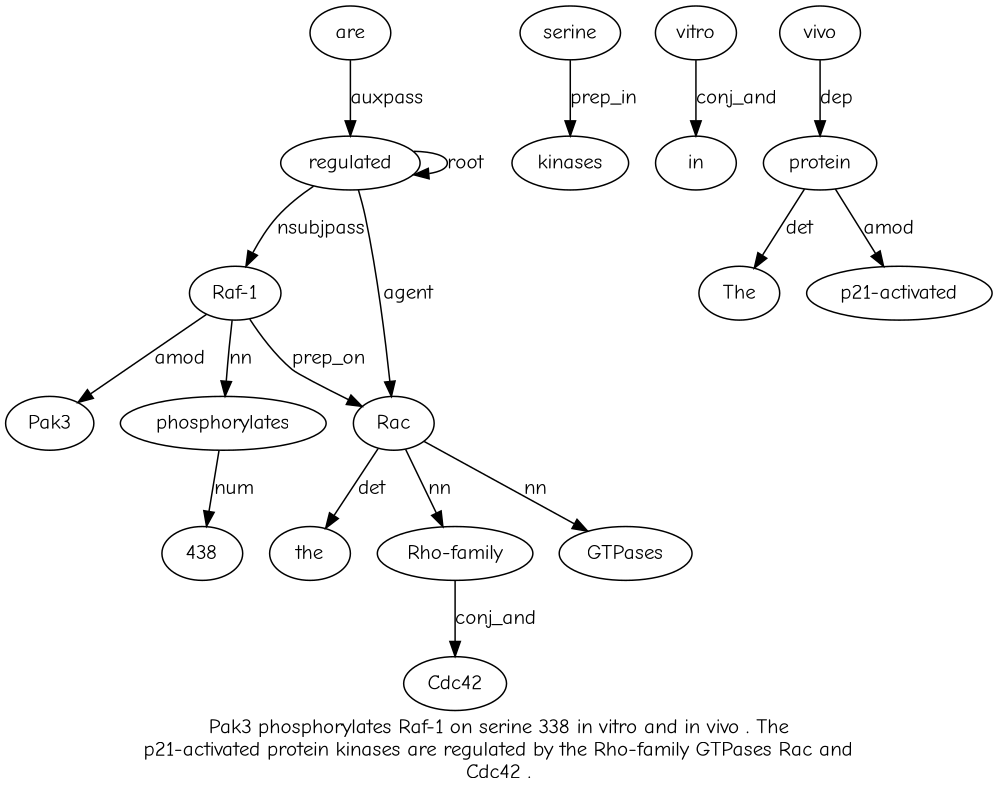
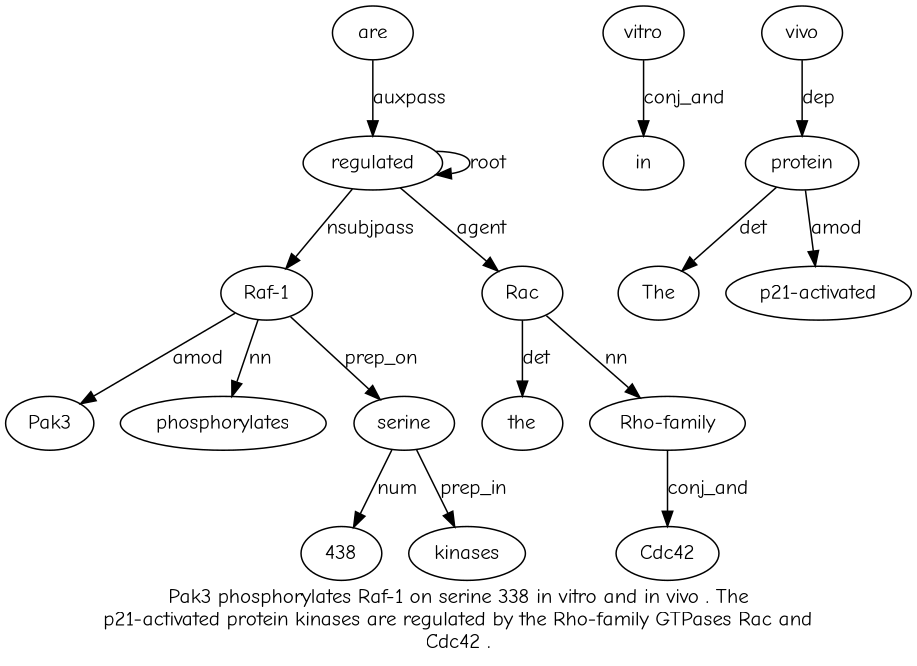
(291, 369) -> (330, 353)
(214, 481) -> (376, 482)
(626, 553) -> none
